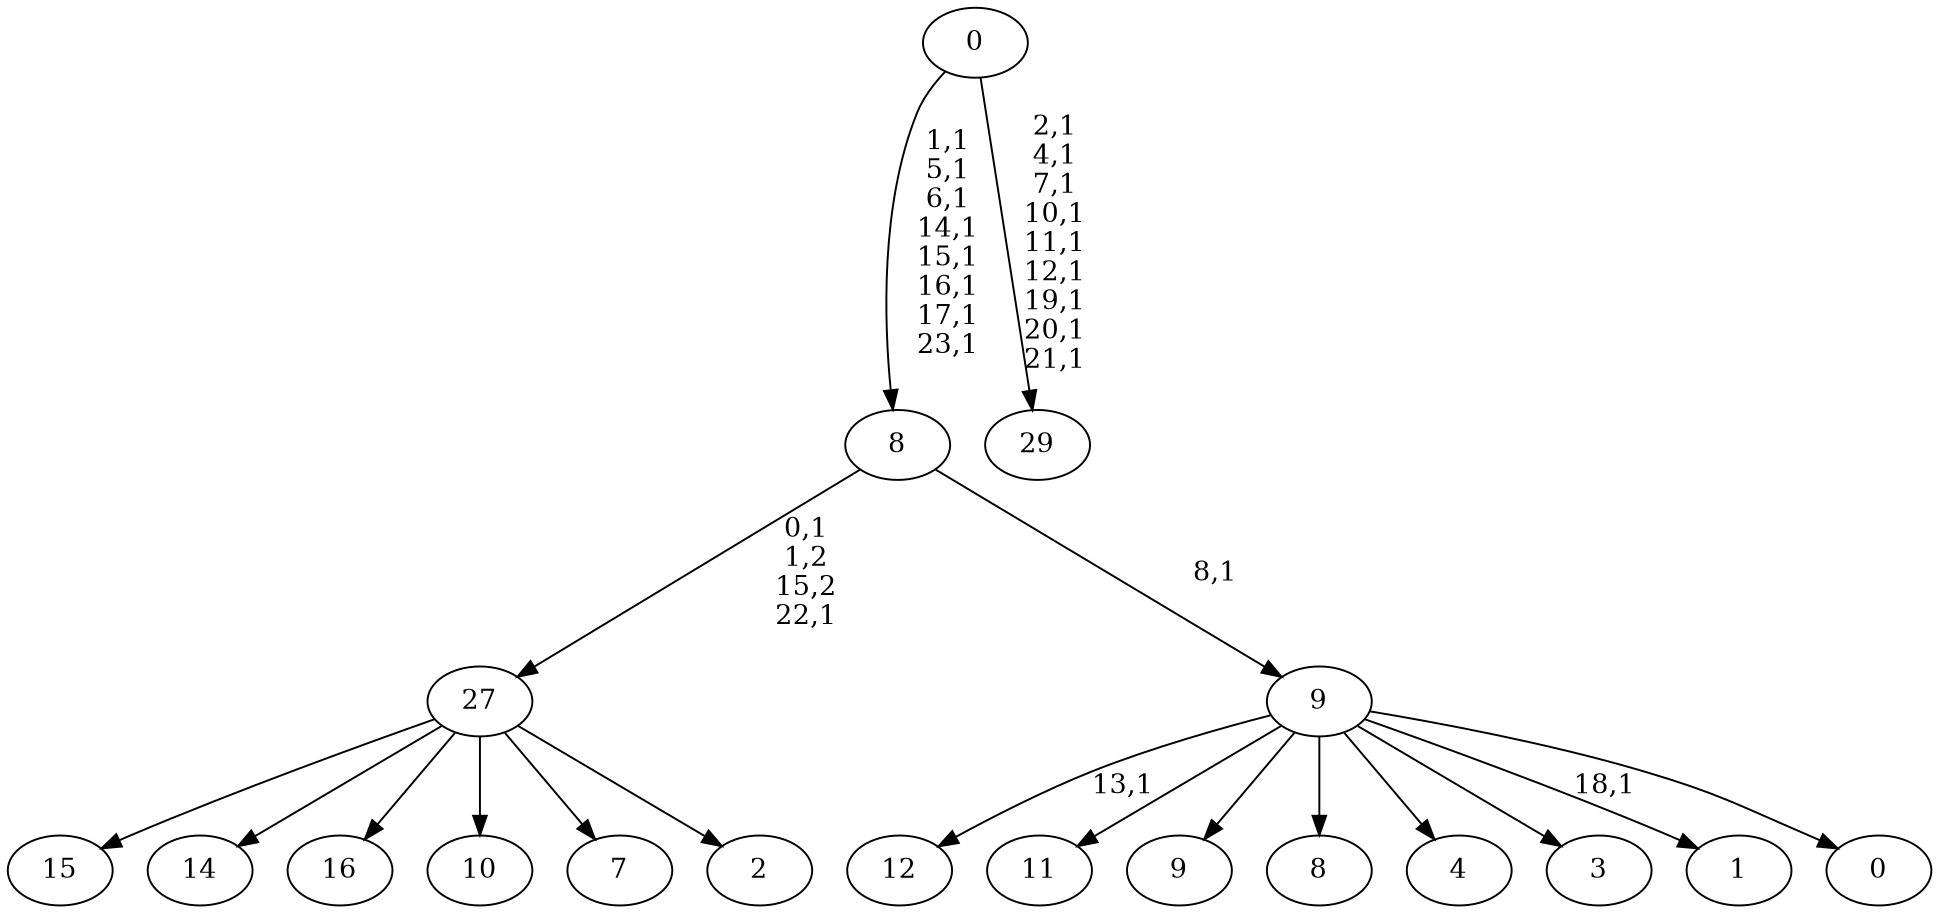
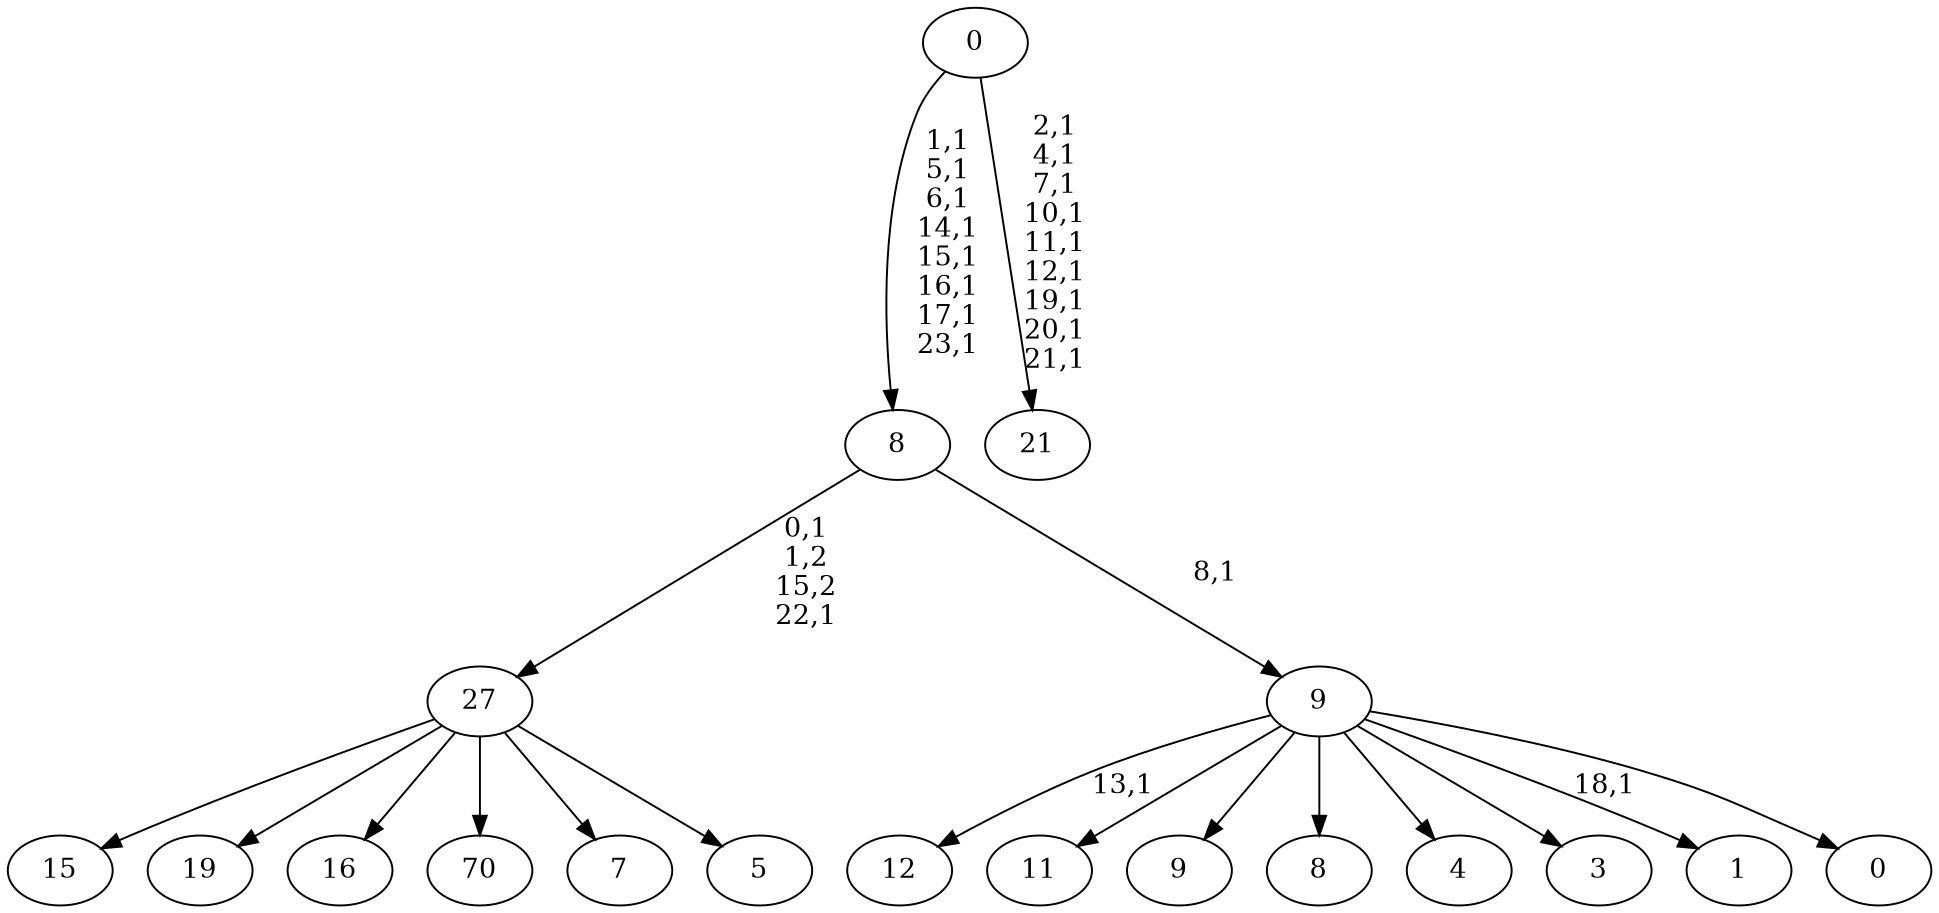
(1038, 445) -> (1038, 445)
(200, 870) -> (200, 870)
(480, 870) -> (480, 870)
(760, 870) -> (760, 870)
